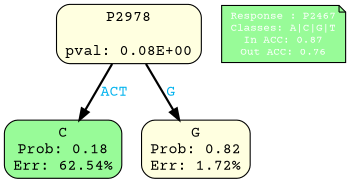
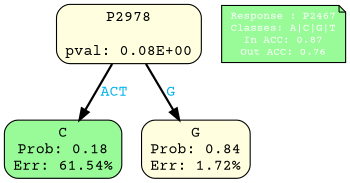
(63, 149) -> (63, 149)
(196, 149) -> (196, 149)
